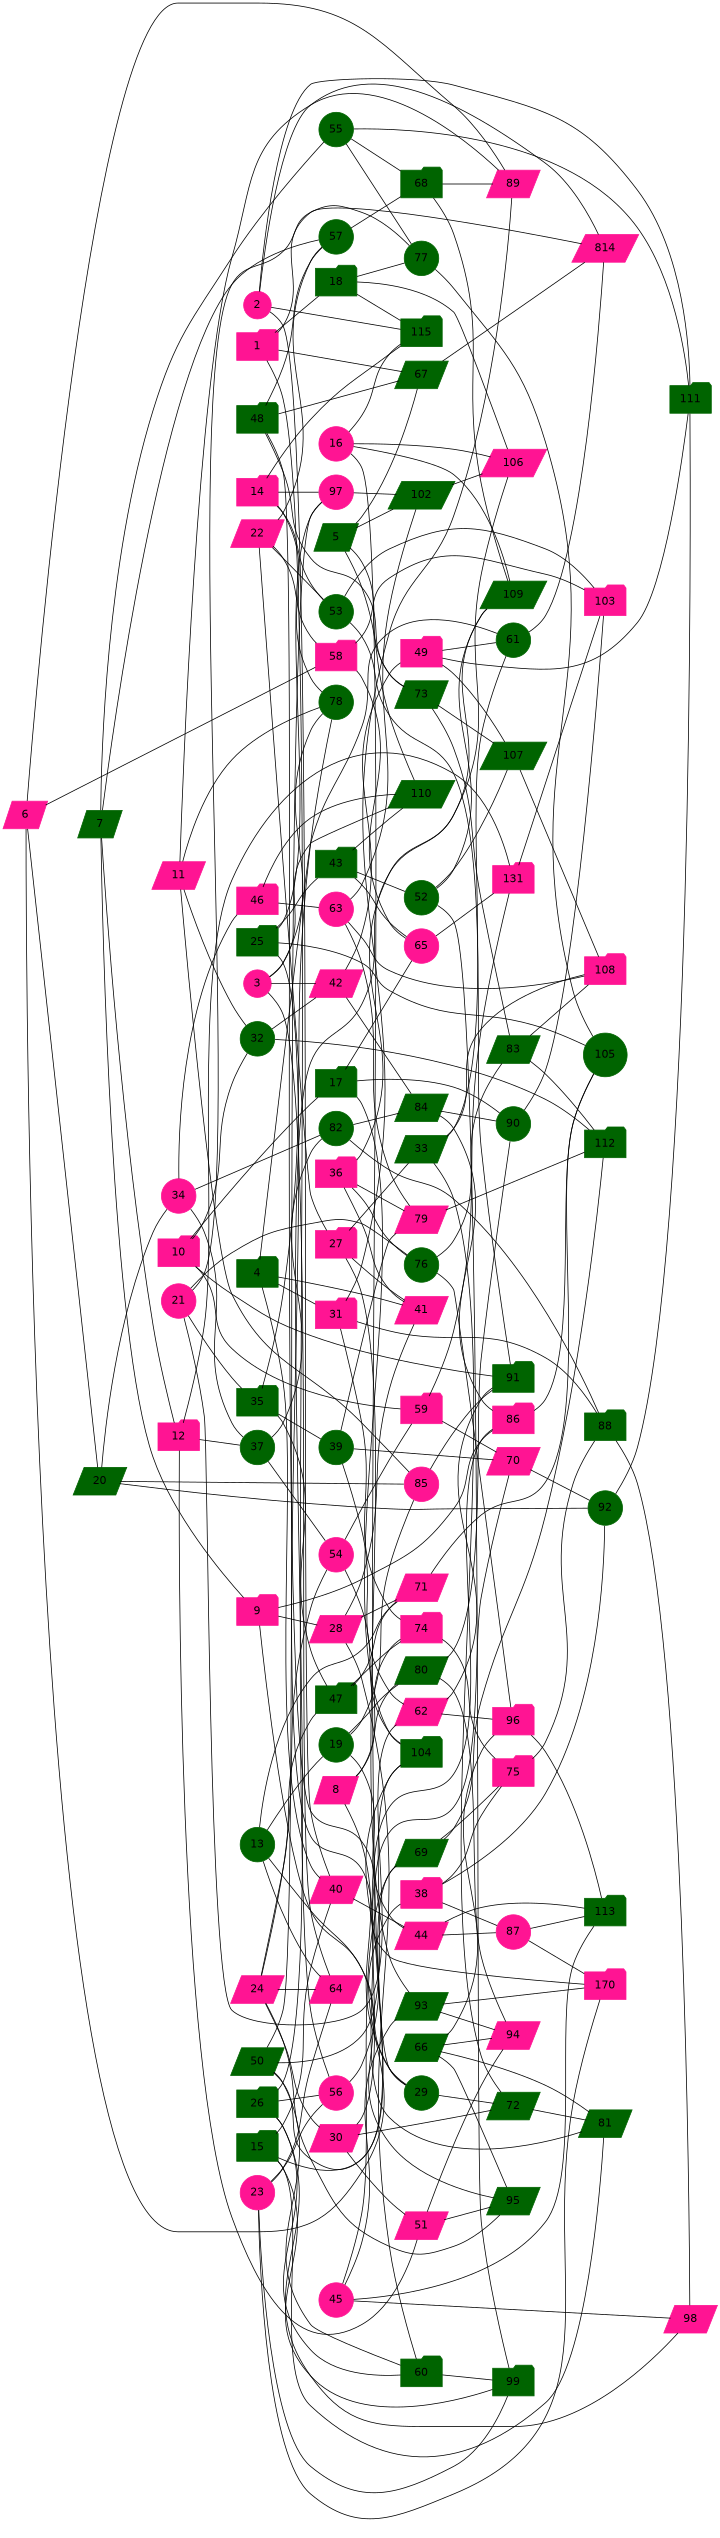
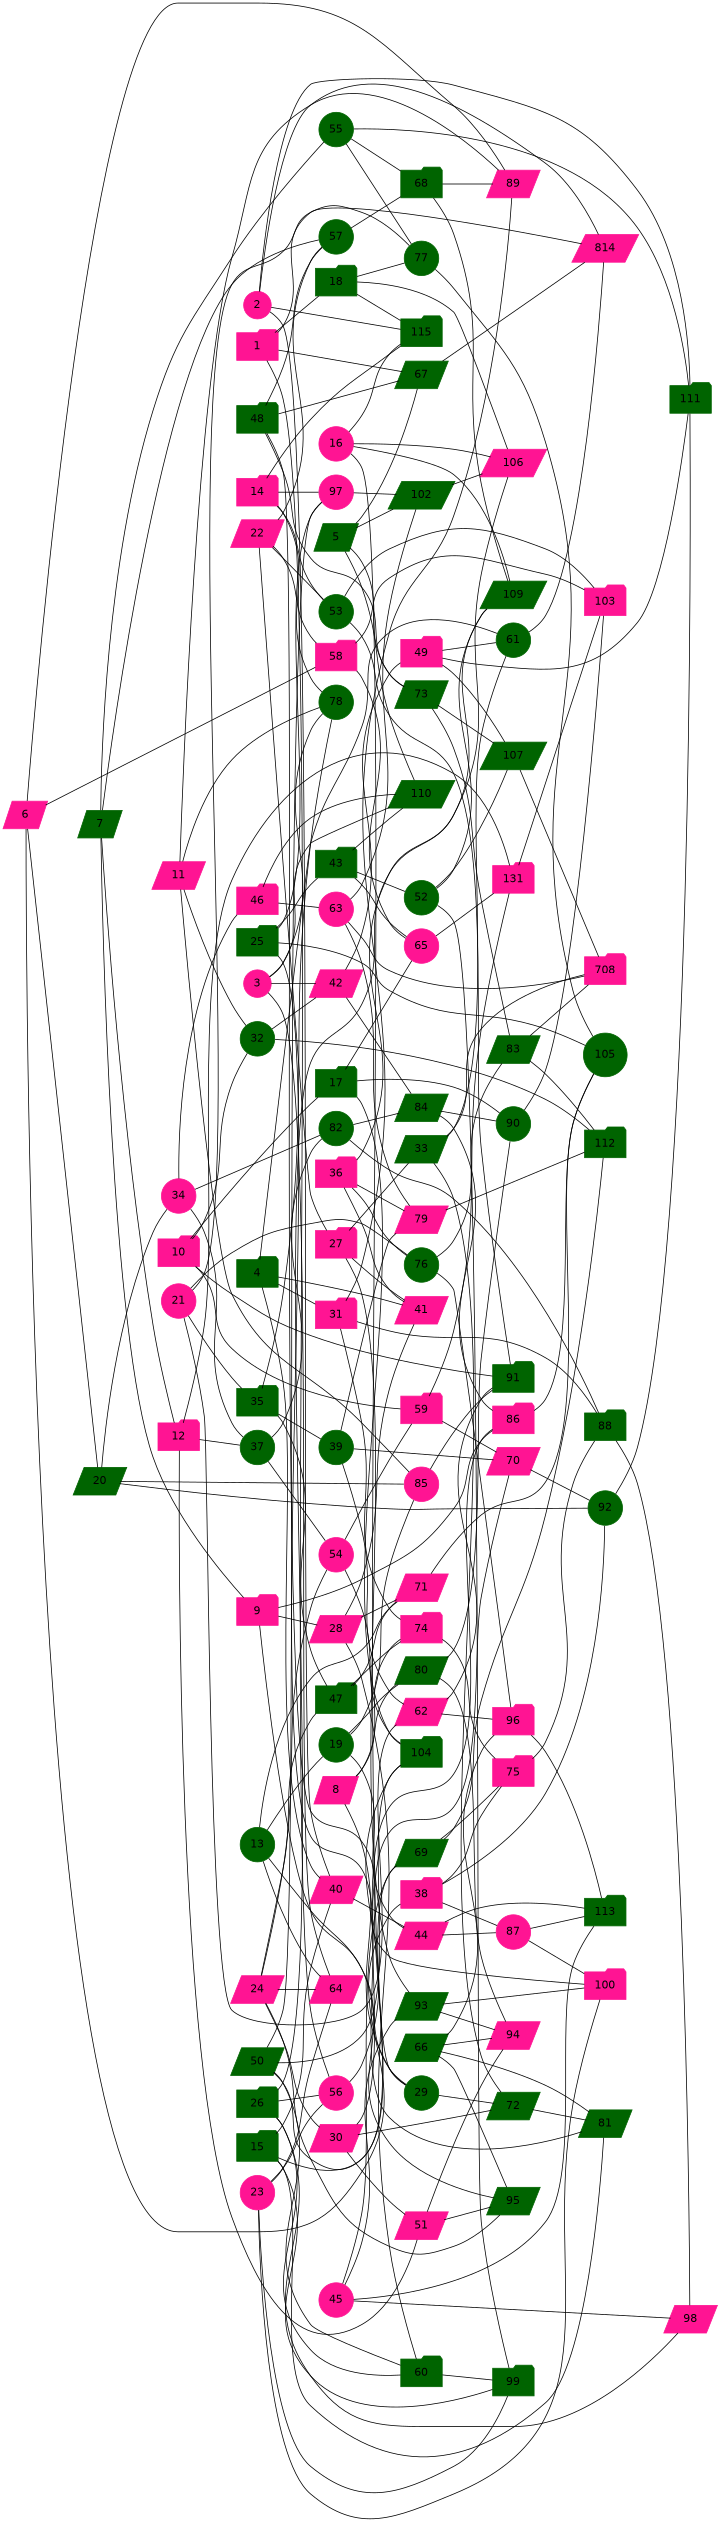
(605, 971) -> (605, 971)
(605, 1986) -> (605, 1986)
